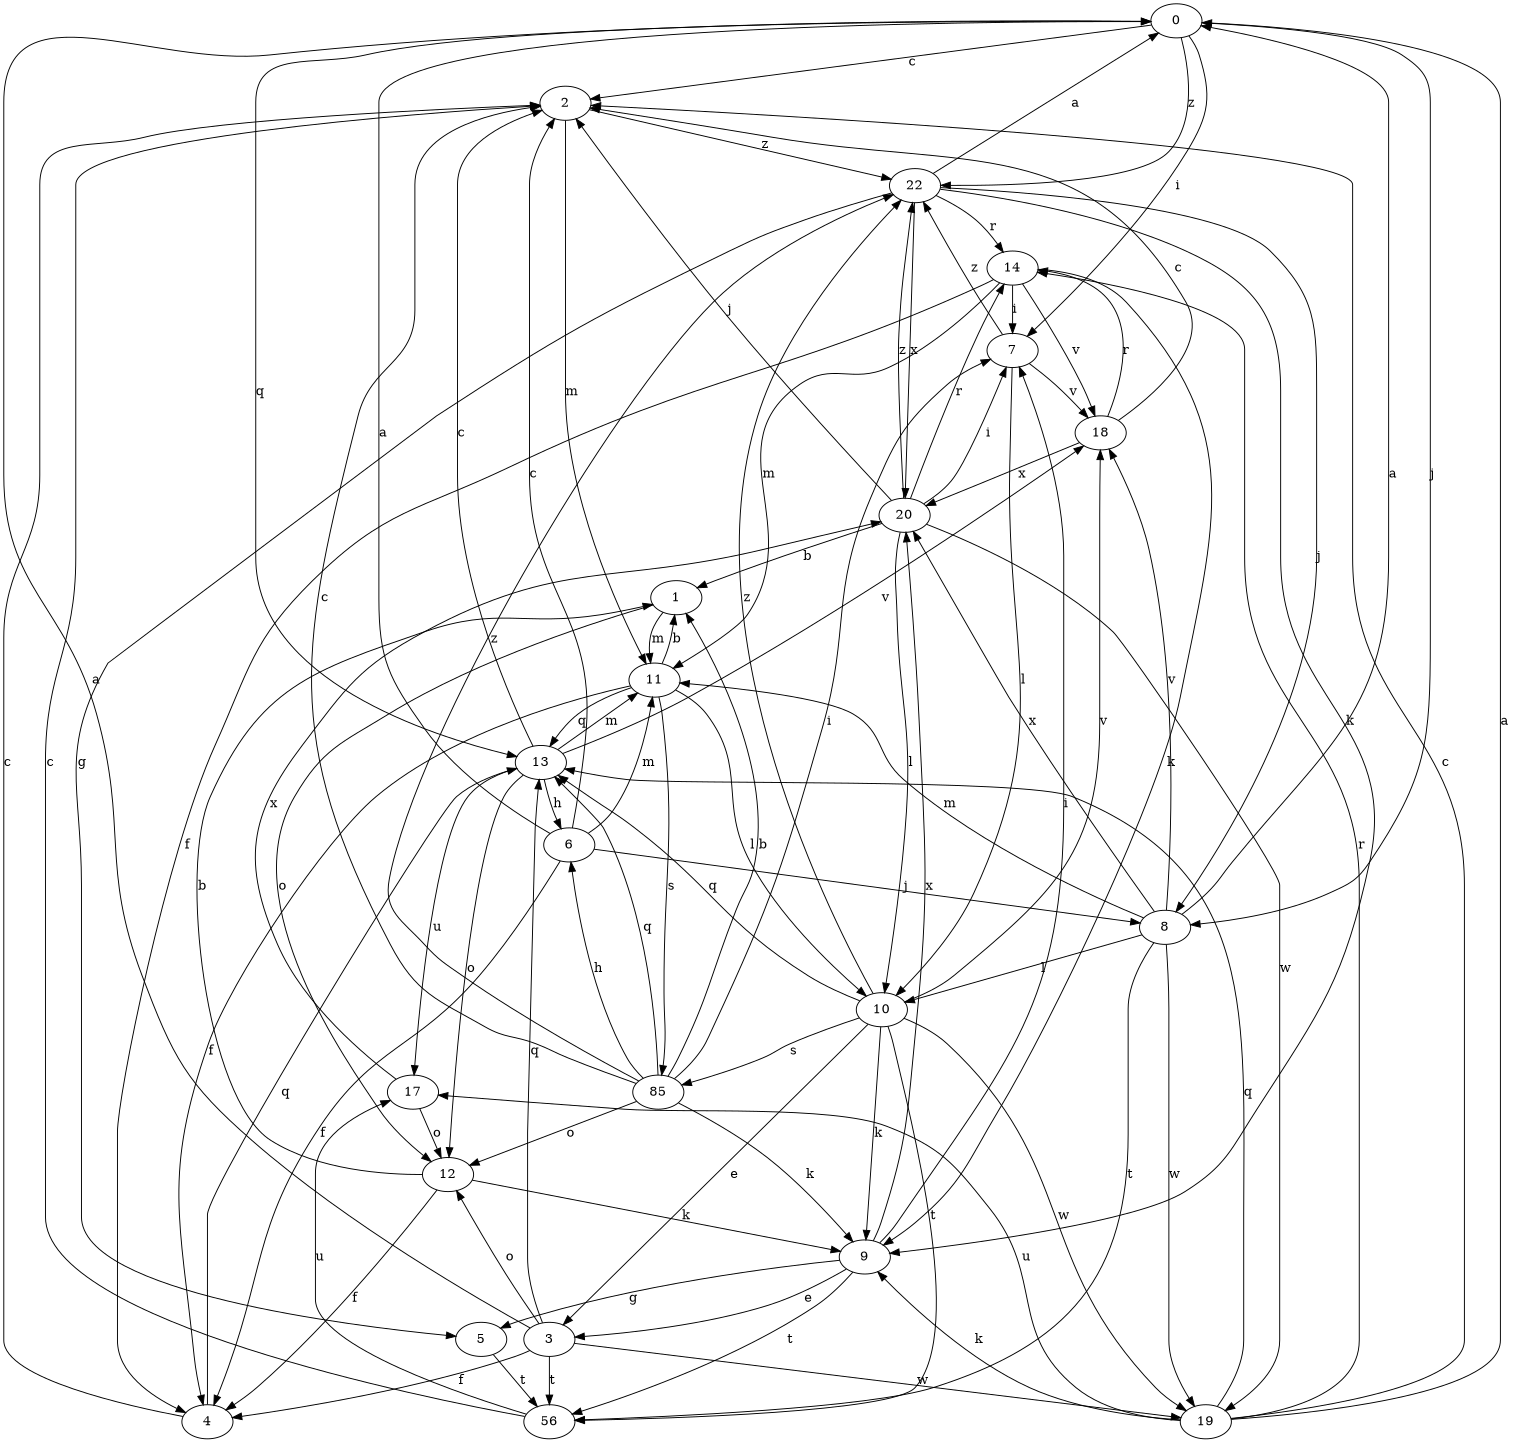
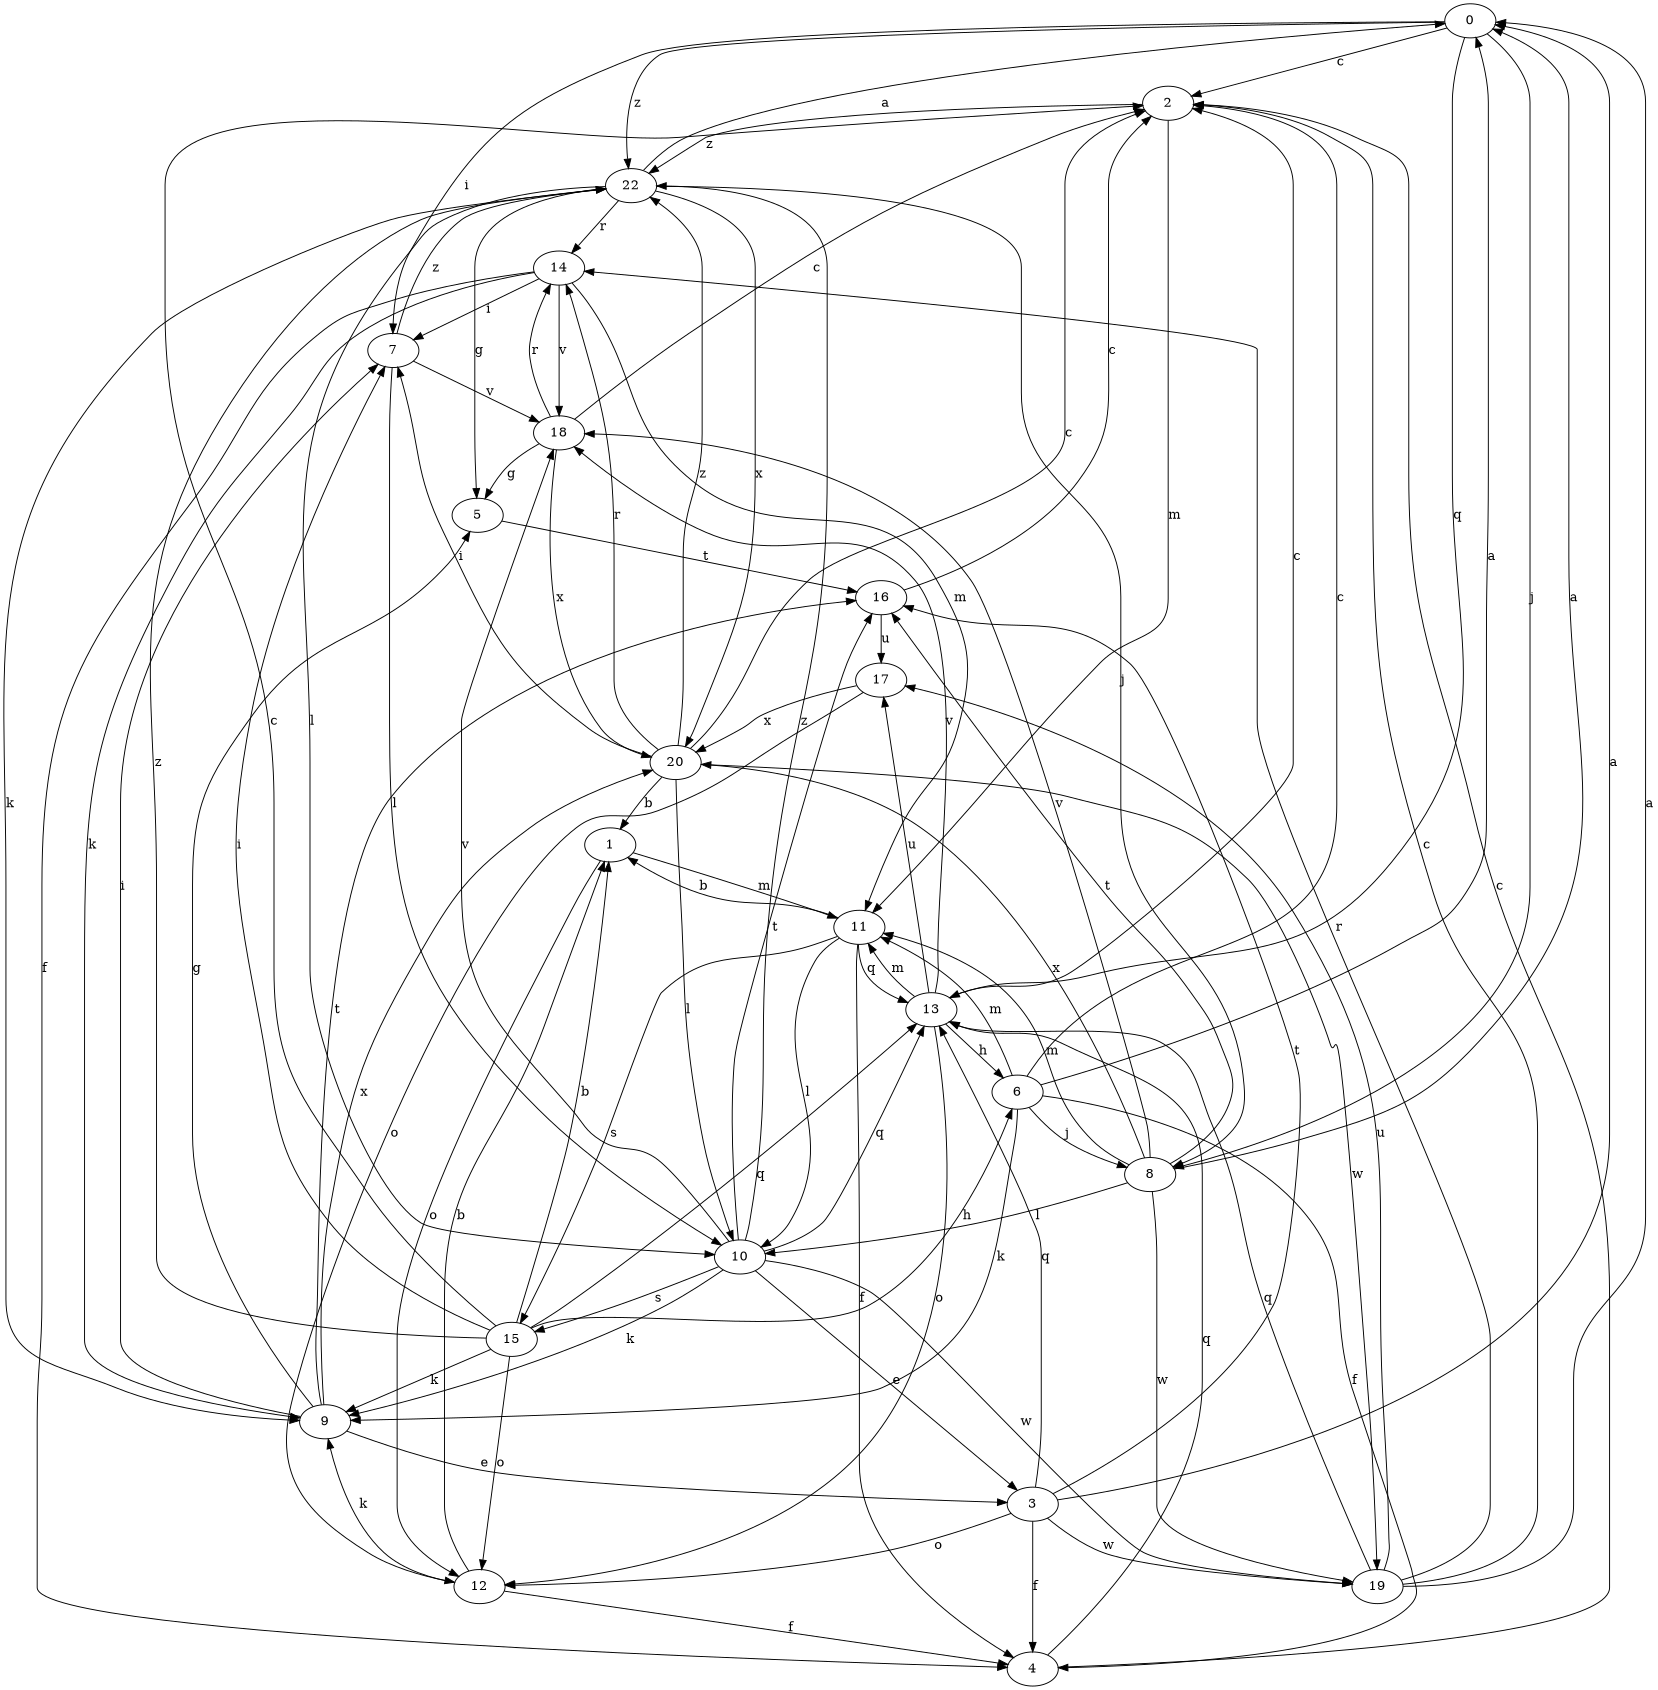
(730, 309) -> (1069, 433)
none -> (511, 463)
none -> (310, 775)
(658, 1092) -> (512, 1339)
(1017, 1381) -> (786, 1402)
(549, 1422) -> (881, 598)
